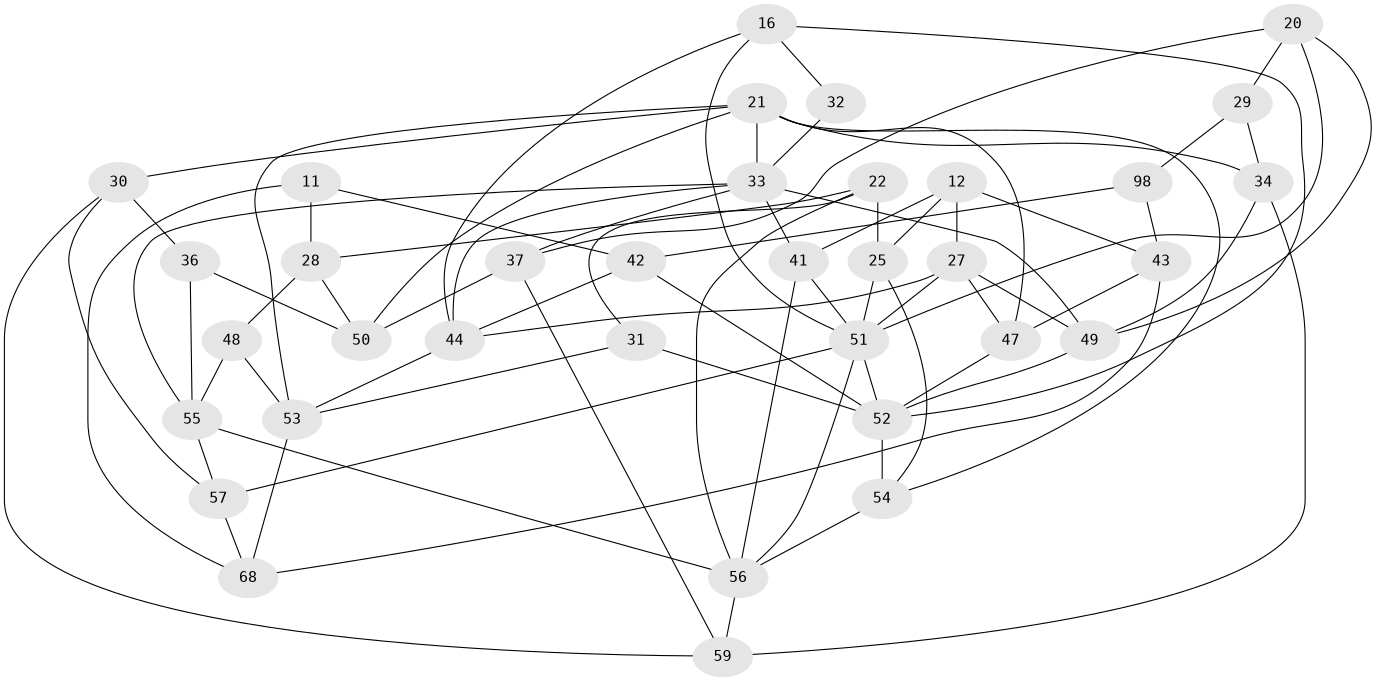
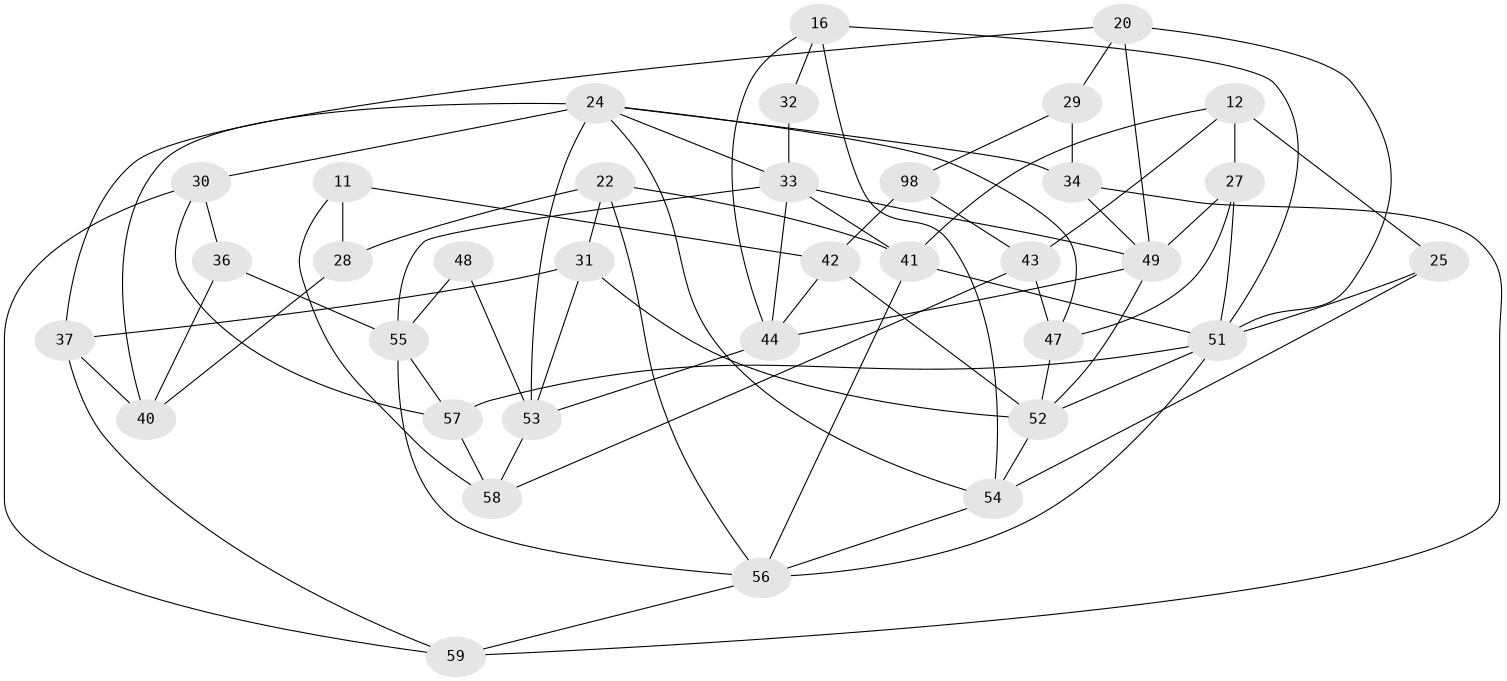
(757, 103) -> (595, 103)
(1302, 132) -> (946, 238)
(658, 211) -> (350, 305)
(878, 231) -> (762, 212)
(267, 305) -> none
(733, 310) -> (961, 303)
(361, 341) -> (146, 420)
(248, 578) -> (492, 499)
